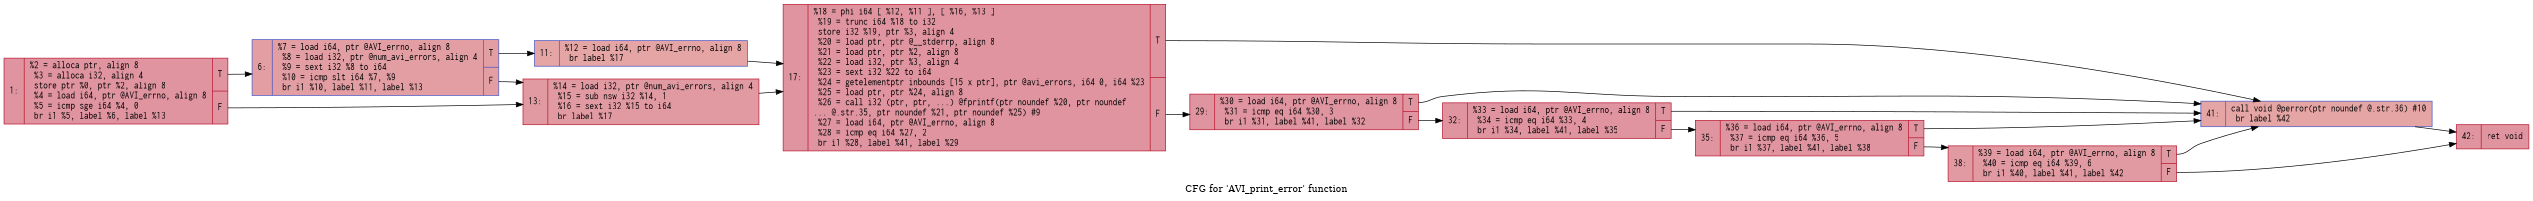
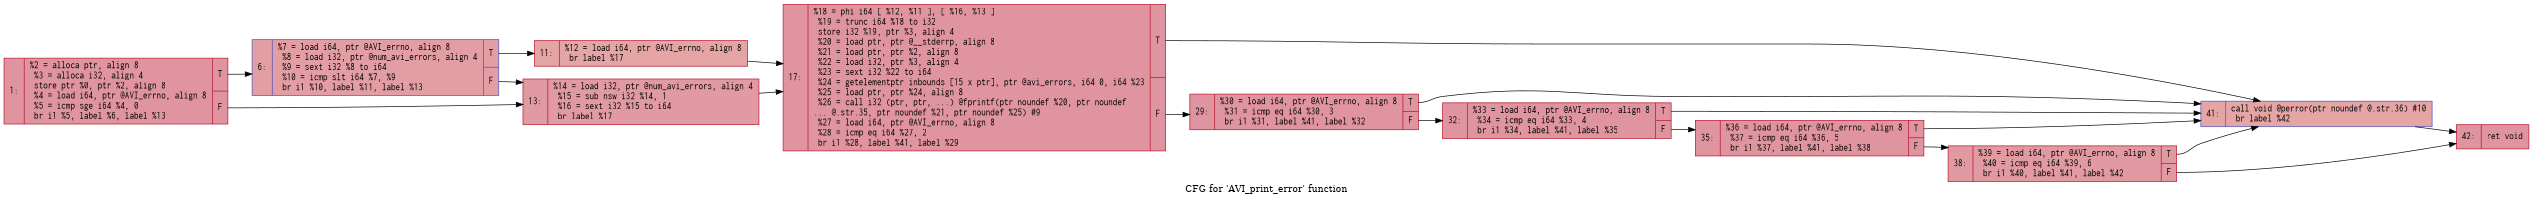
(641, 53) -> (641, 53)
